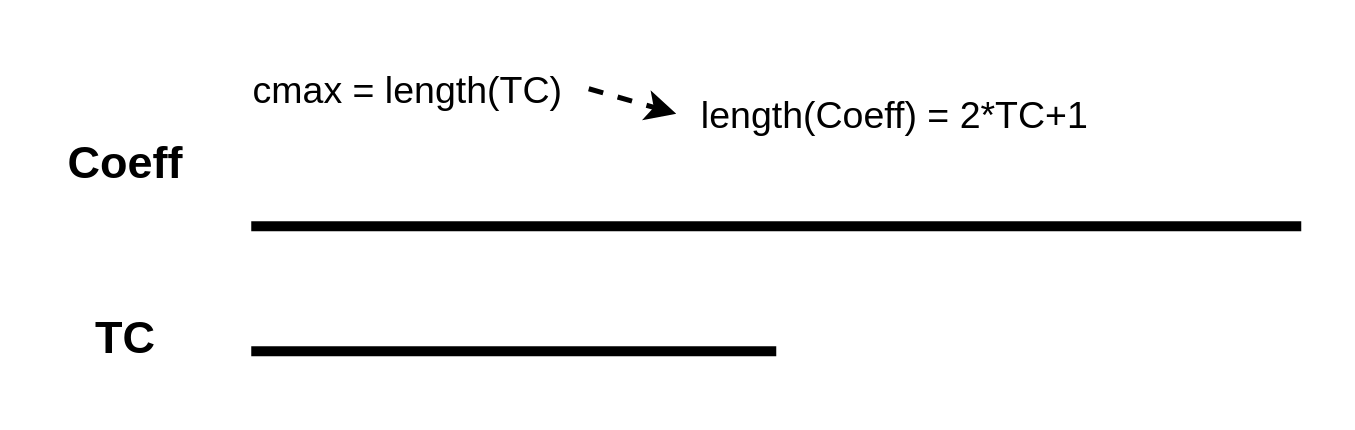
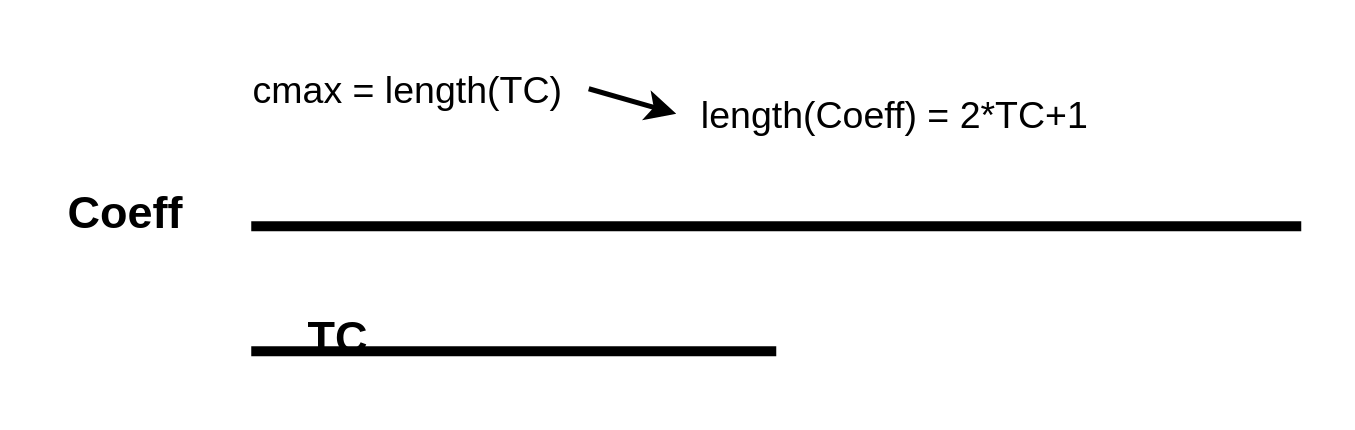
(610, 95) -> (610, 95)
(126, 164) -> (126, 214)
(126, 339) -> (339, 339)
